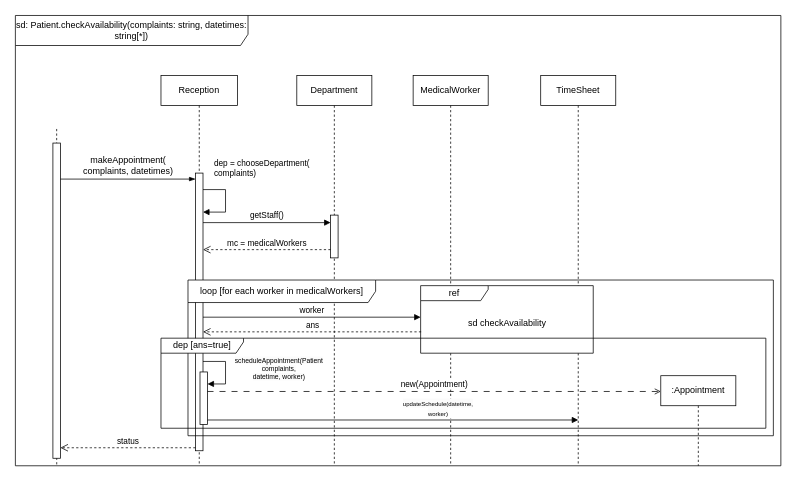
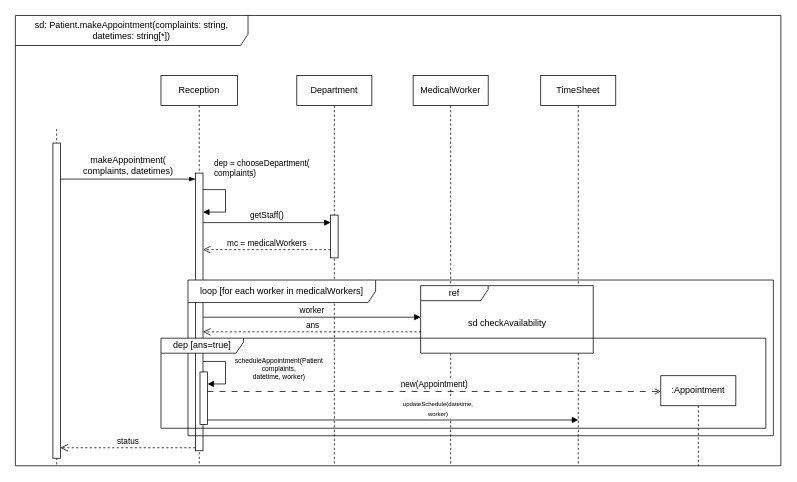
(132, 30) -> (132, 30)
